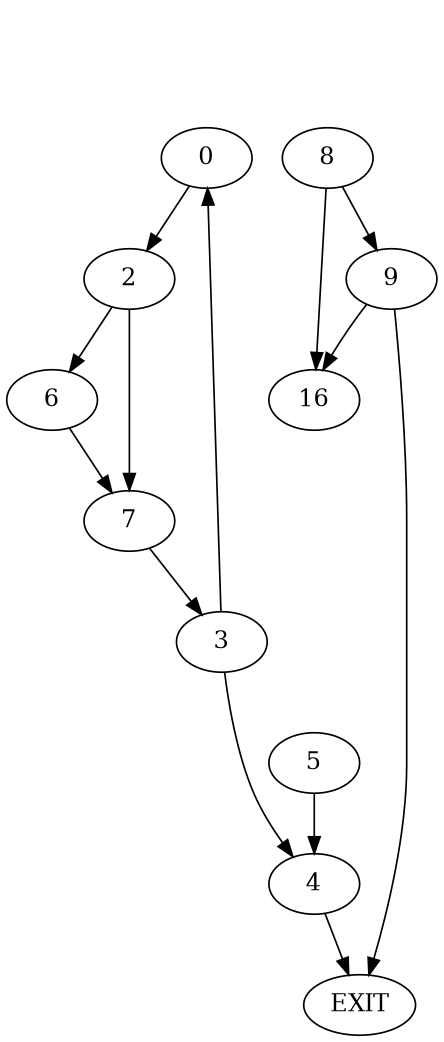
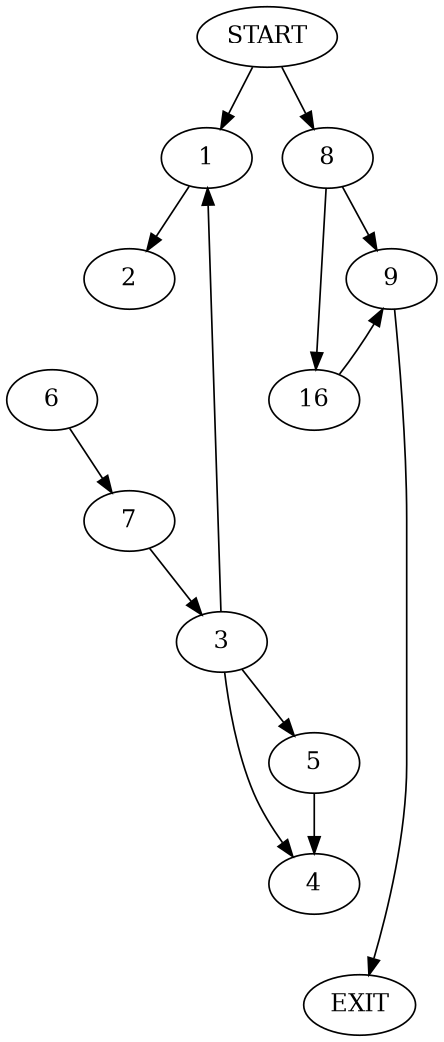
none -> (267, 37)
(207, 158) -> (207, 158)
(348, 329) -> (358, 349)
(95, 332) -> none
(129, 391) -> none
none -> (263, 696)
(334, 936) -> none
